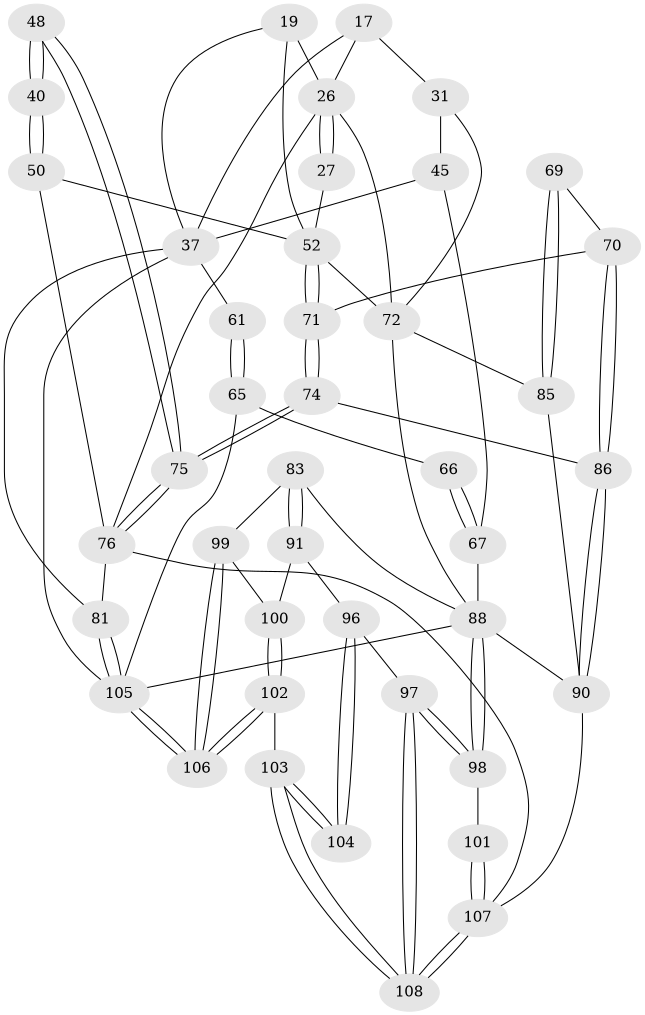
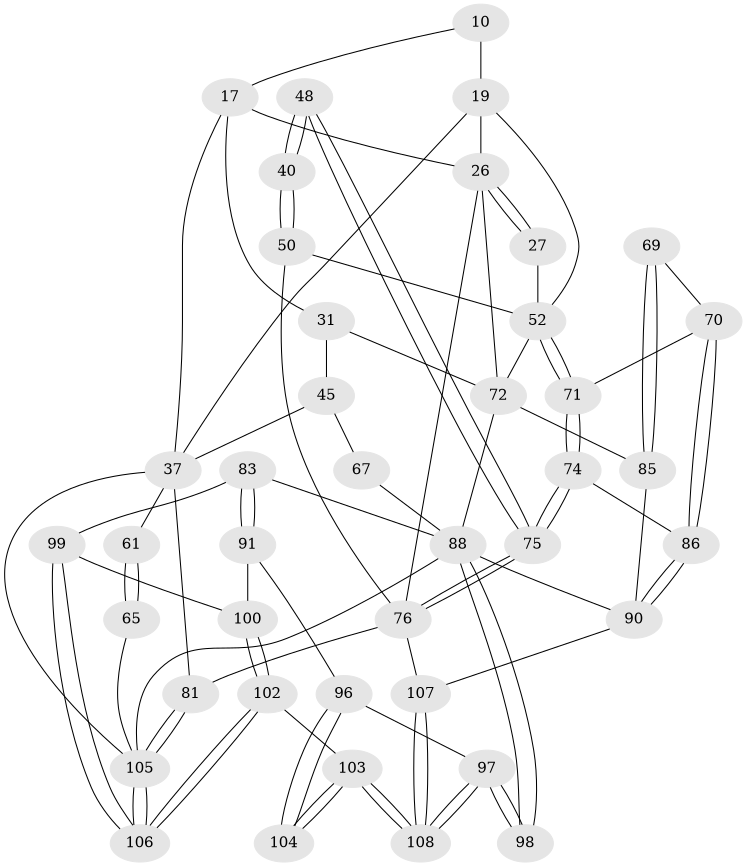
none -> (481, 23)
(449, 470) -> none
(478, 843) -> none
